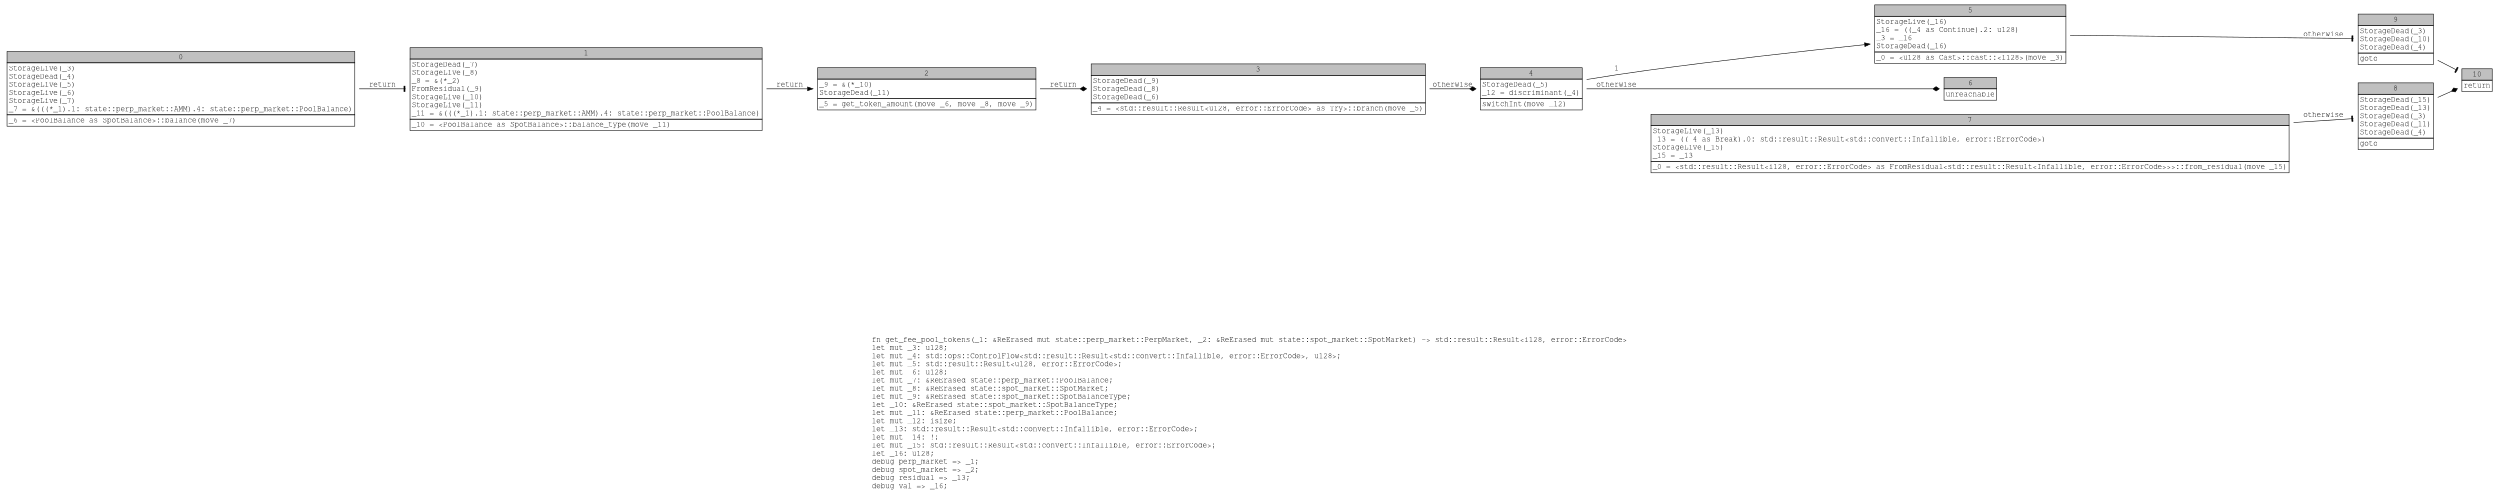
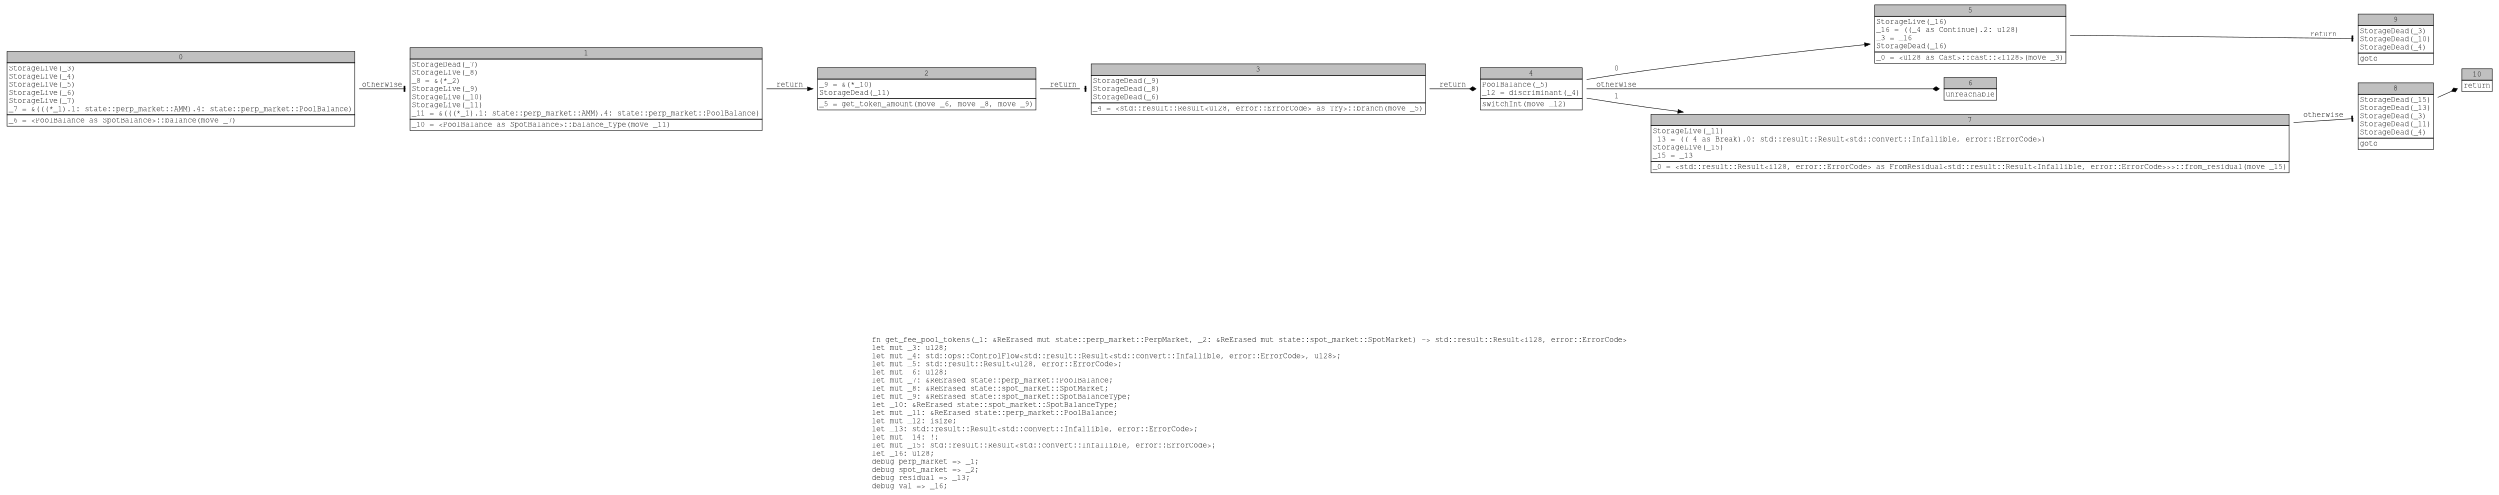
(2323, 34) -> (2323, 34)
(2446, 65) -> none
(1617, 69) -> (1617, 69)
(42, 76) -> (42, 76)
(1516, 84) -> (1516, 84)
(382, 85) -> (382, 85)
(1453, 85) -> (1453, 85)
(448, 89) -> (445, 89)
(1060, 89) -> (1060, 89)
none -> (1632, 105)
(1689, 131) -> (1689, 131)
